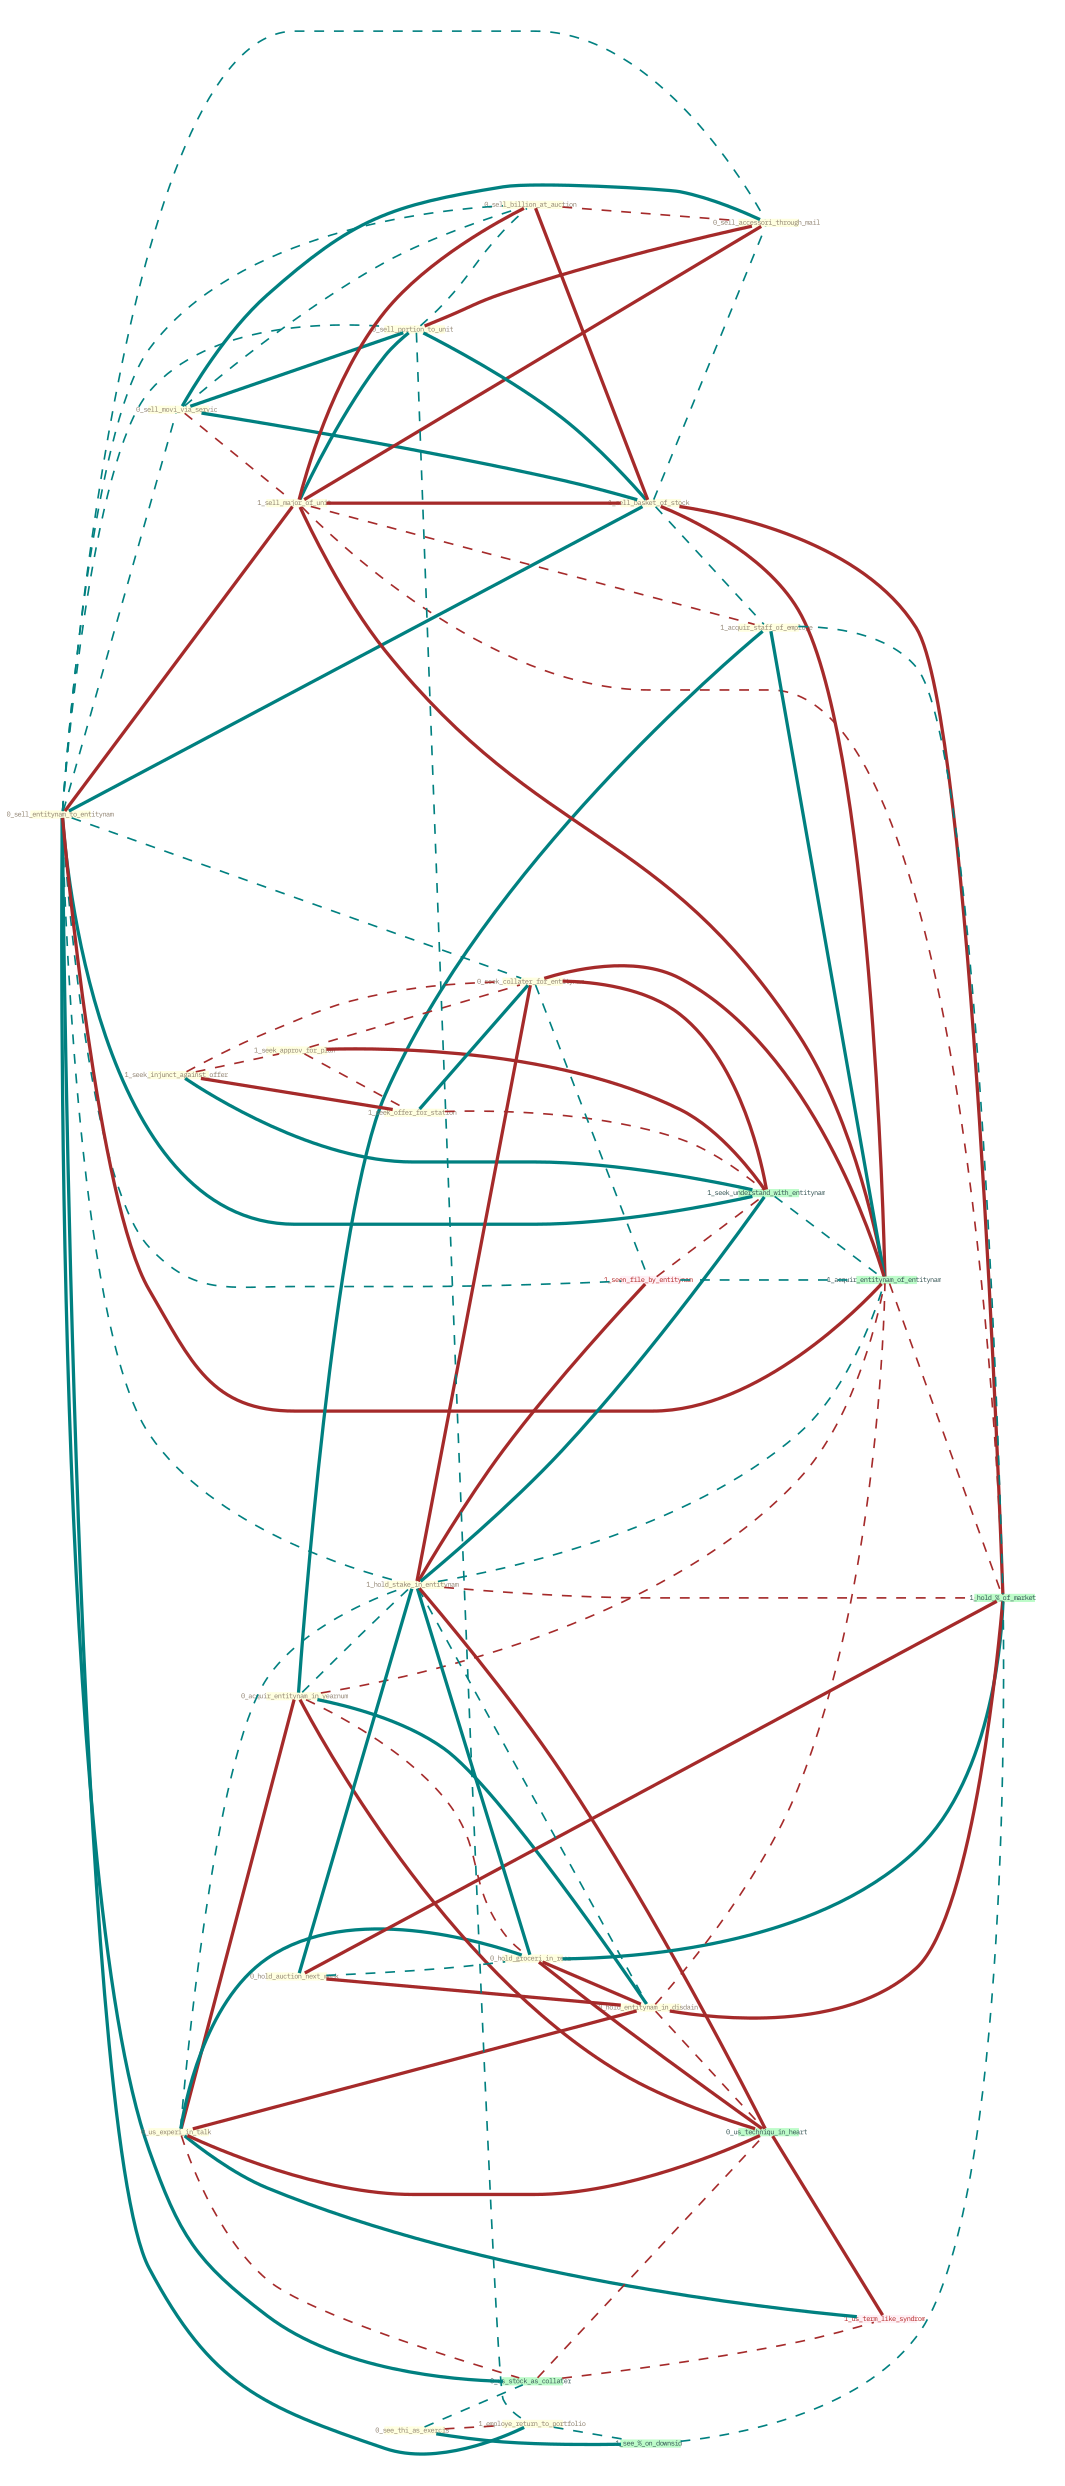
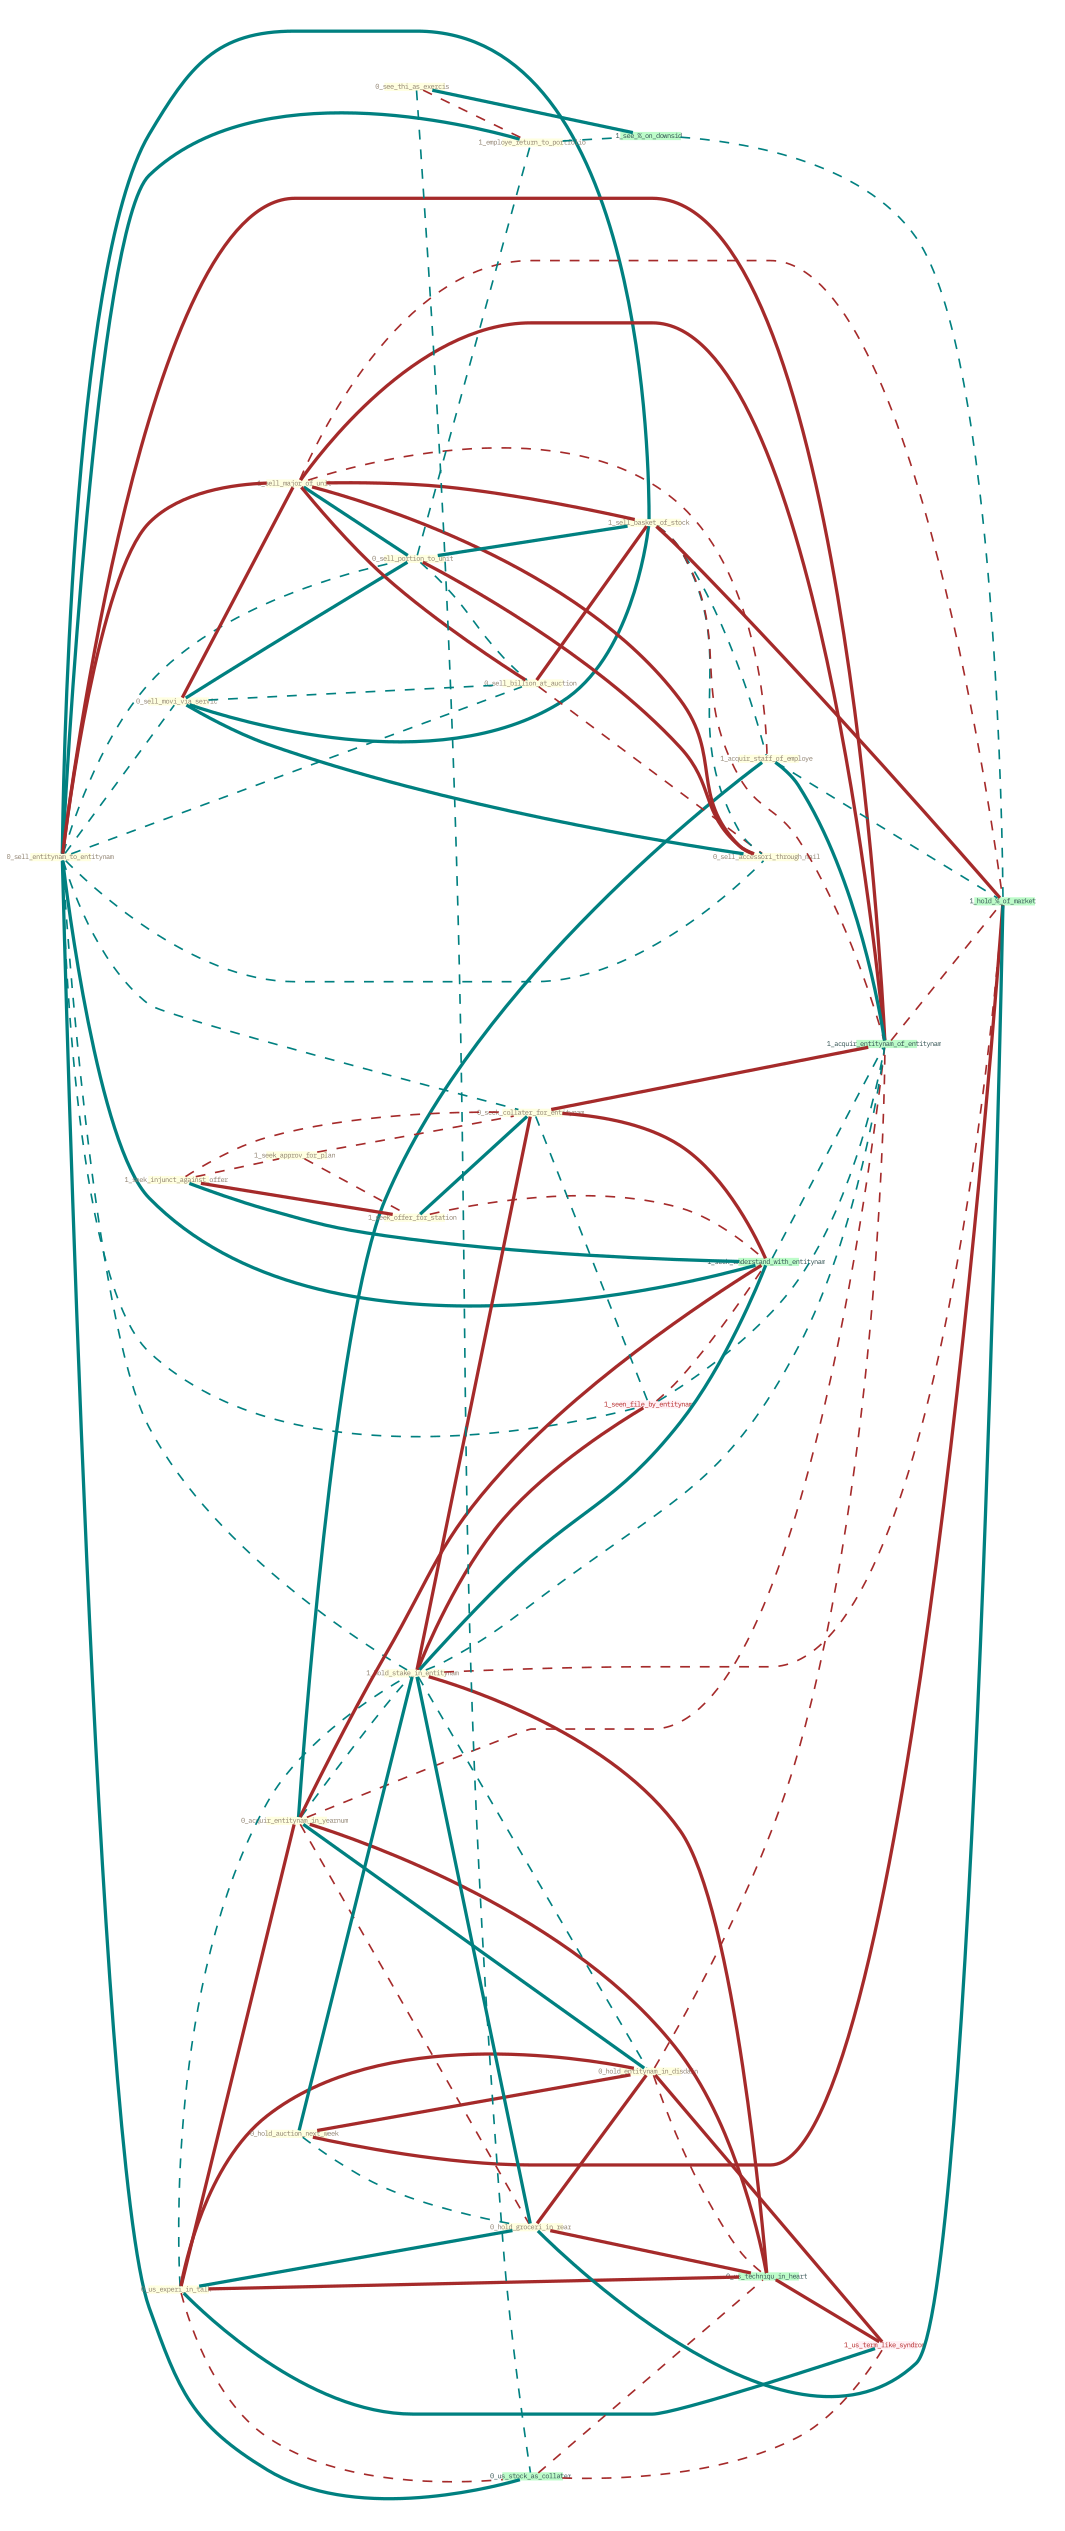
(238, 456) -> (238, 593)
(856, 852) -> (749, 792)
(553, 1068) -> (479, 1498)
(946, 1915) -> (774, 2215)
